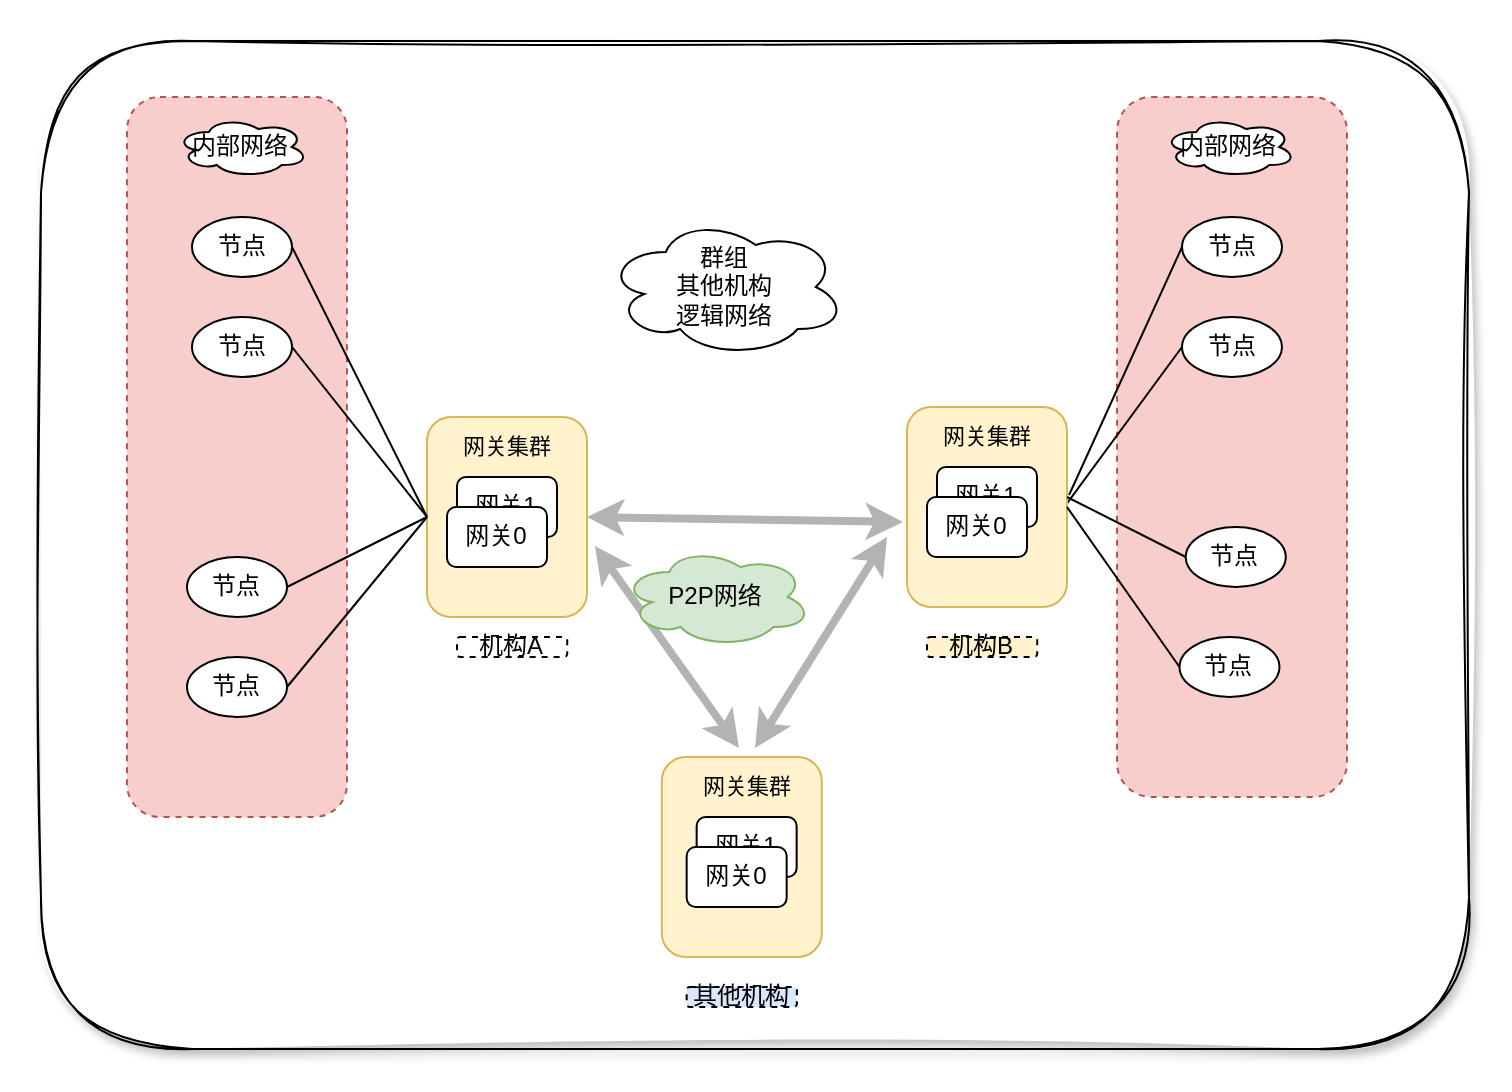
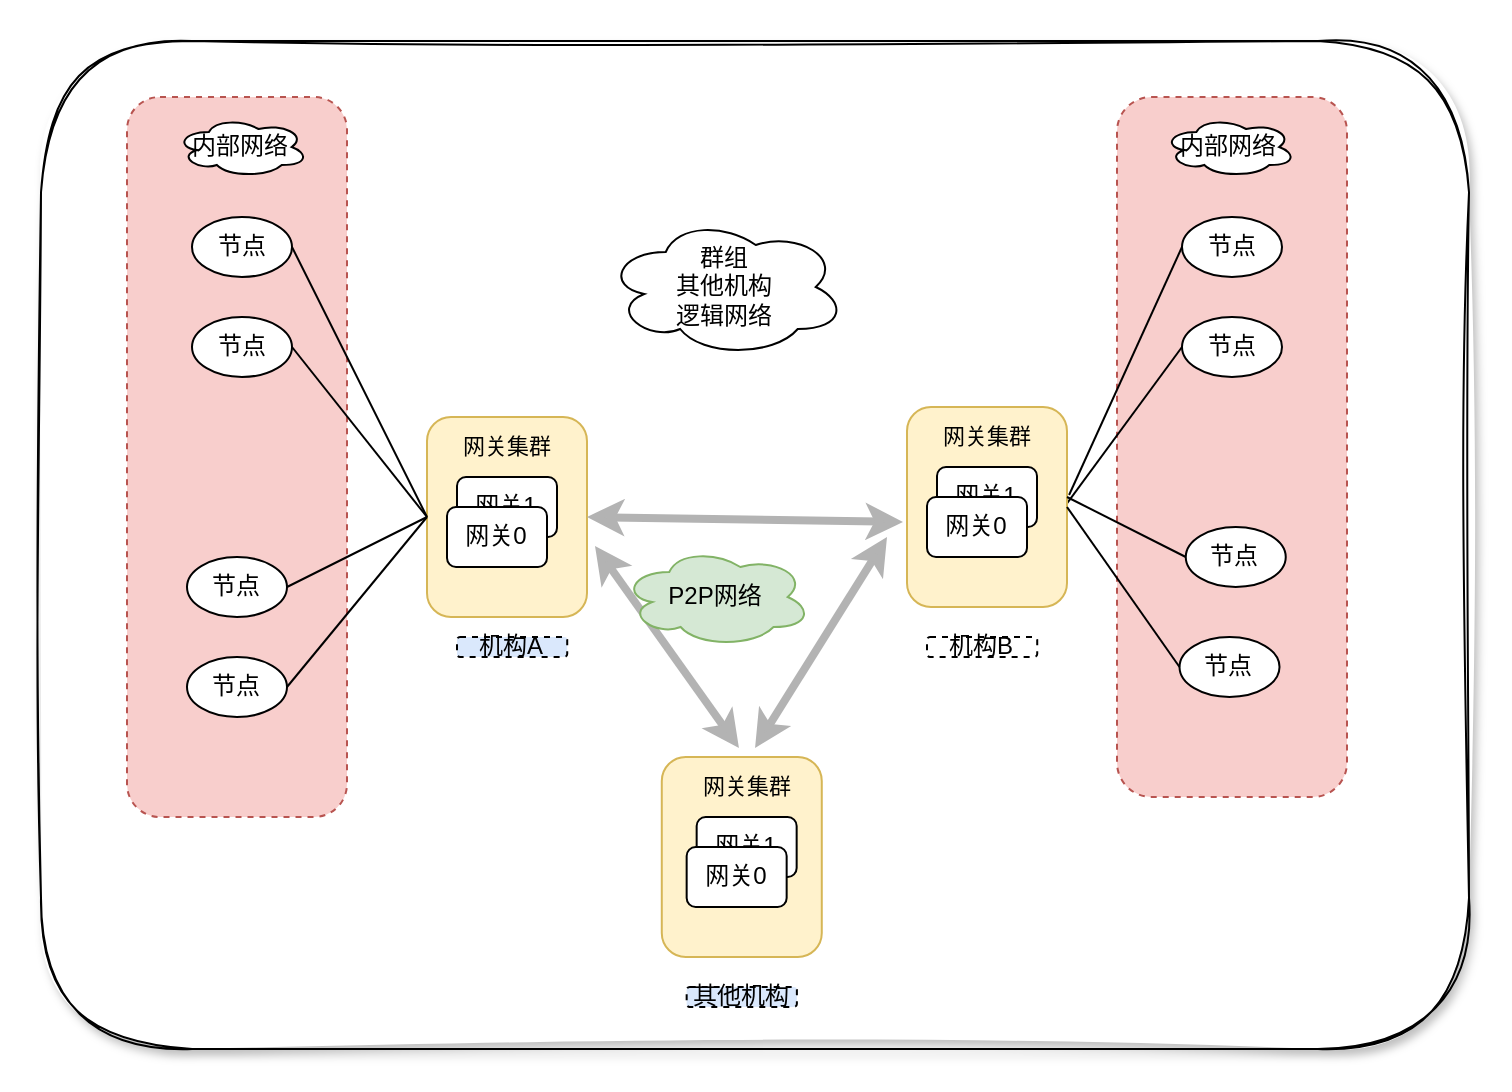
(512, 647) -> (512, 647)
(982, 647) -> (982, 647)
